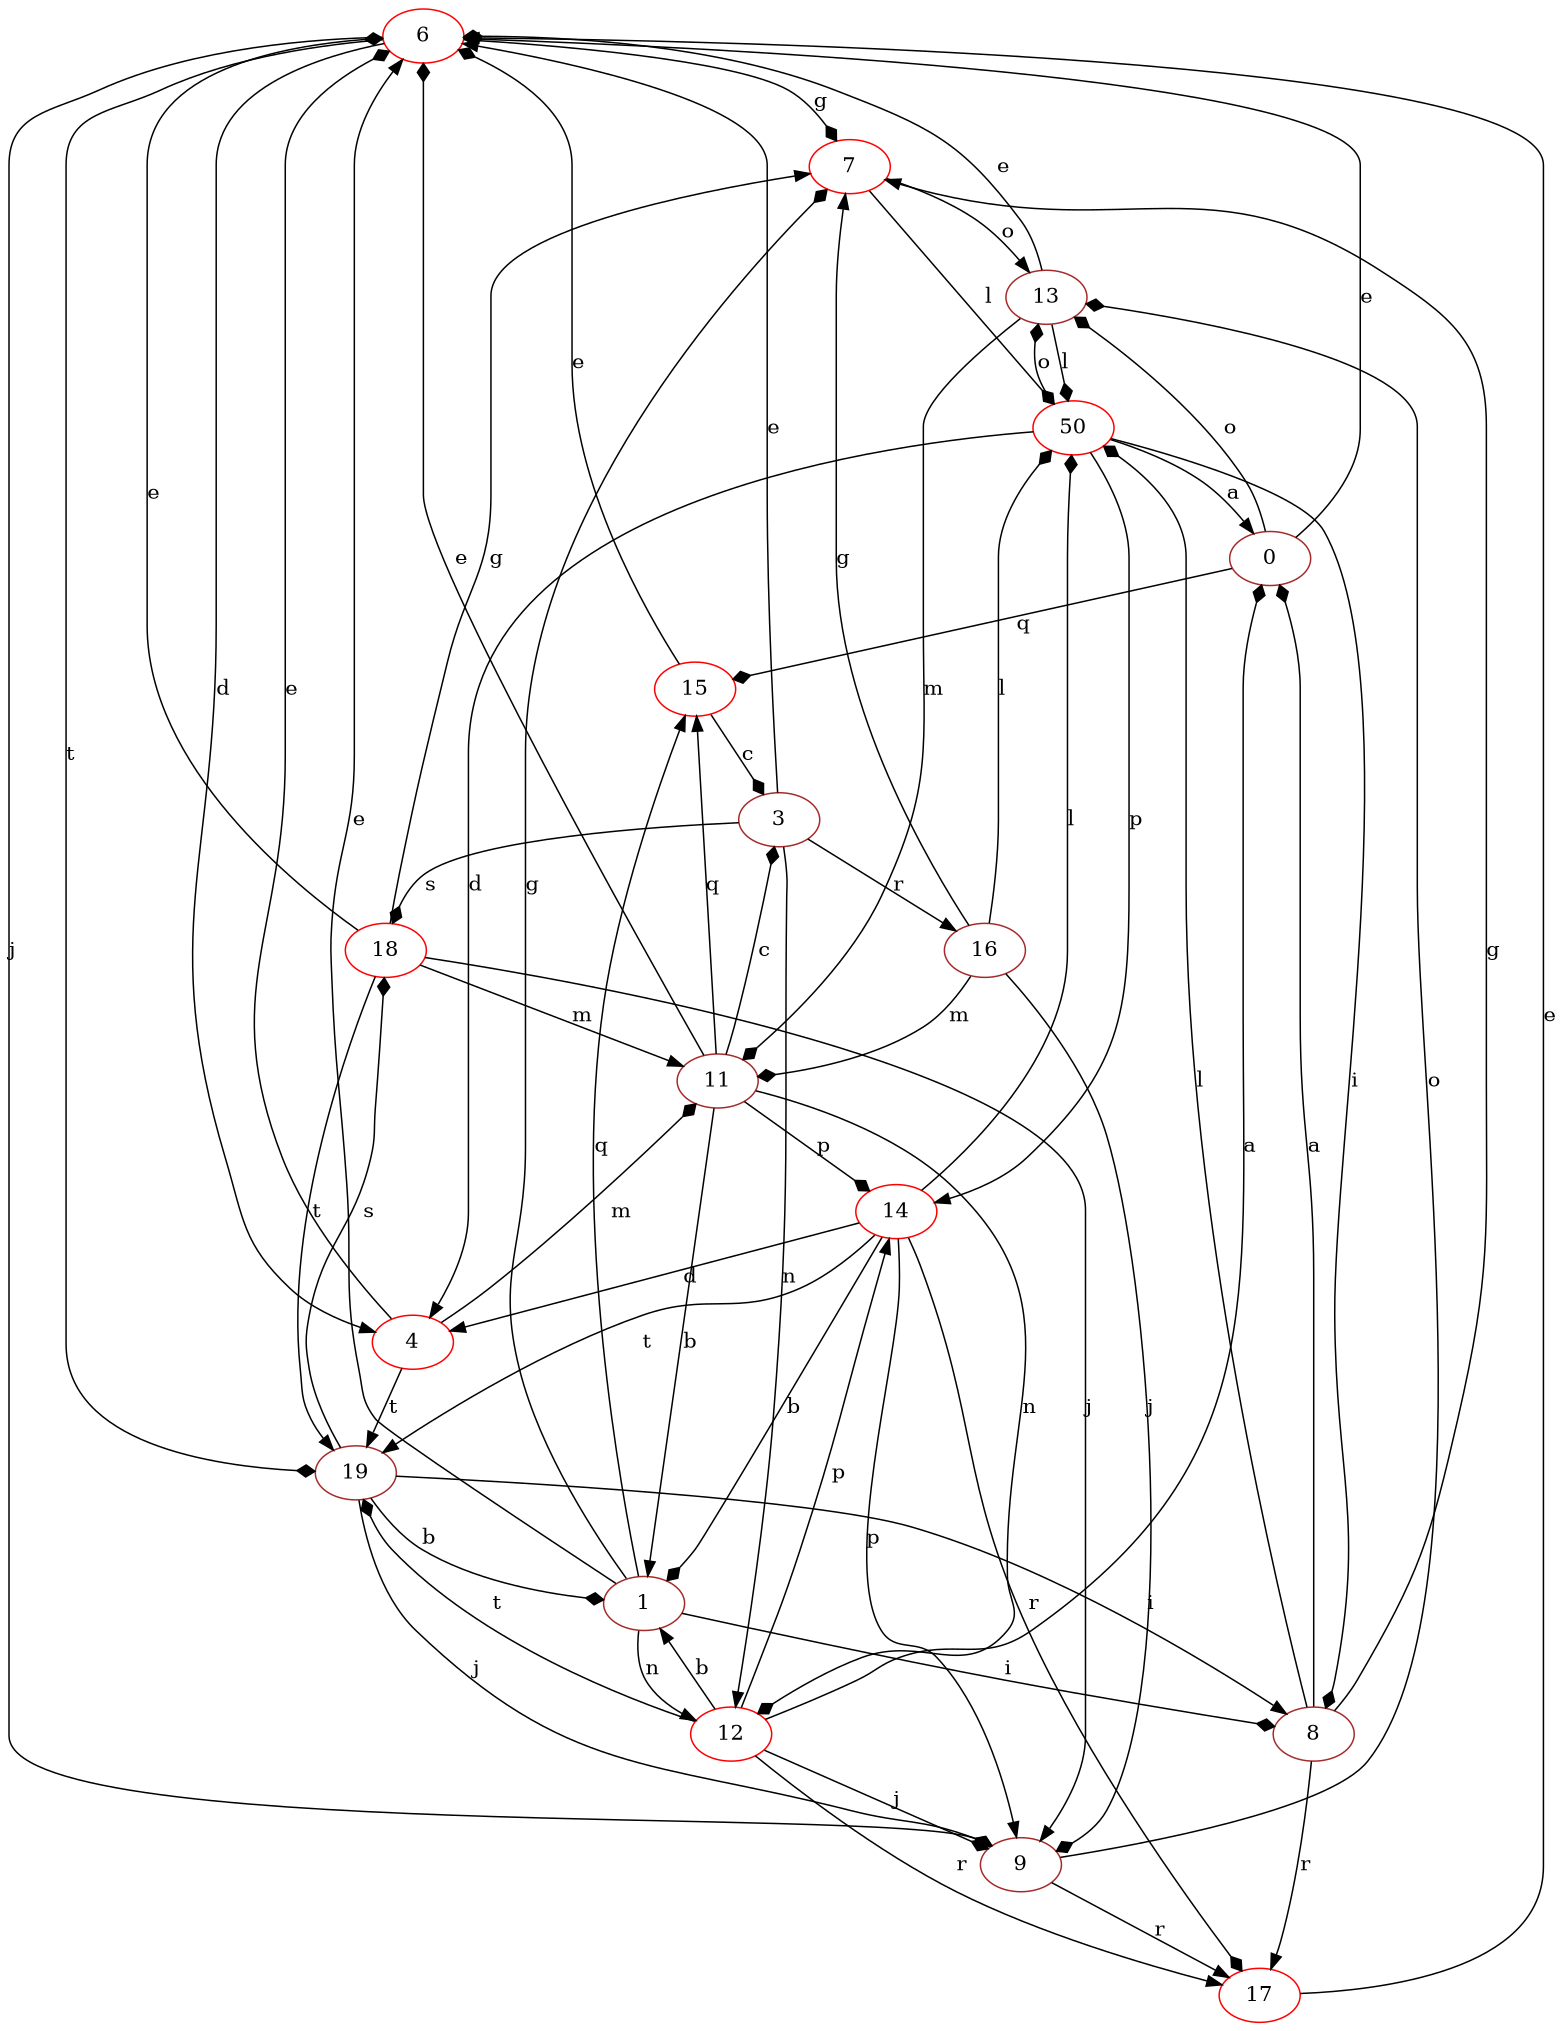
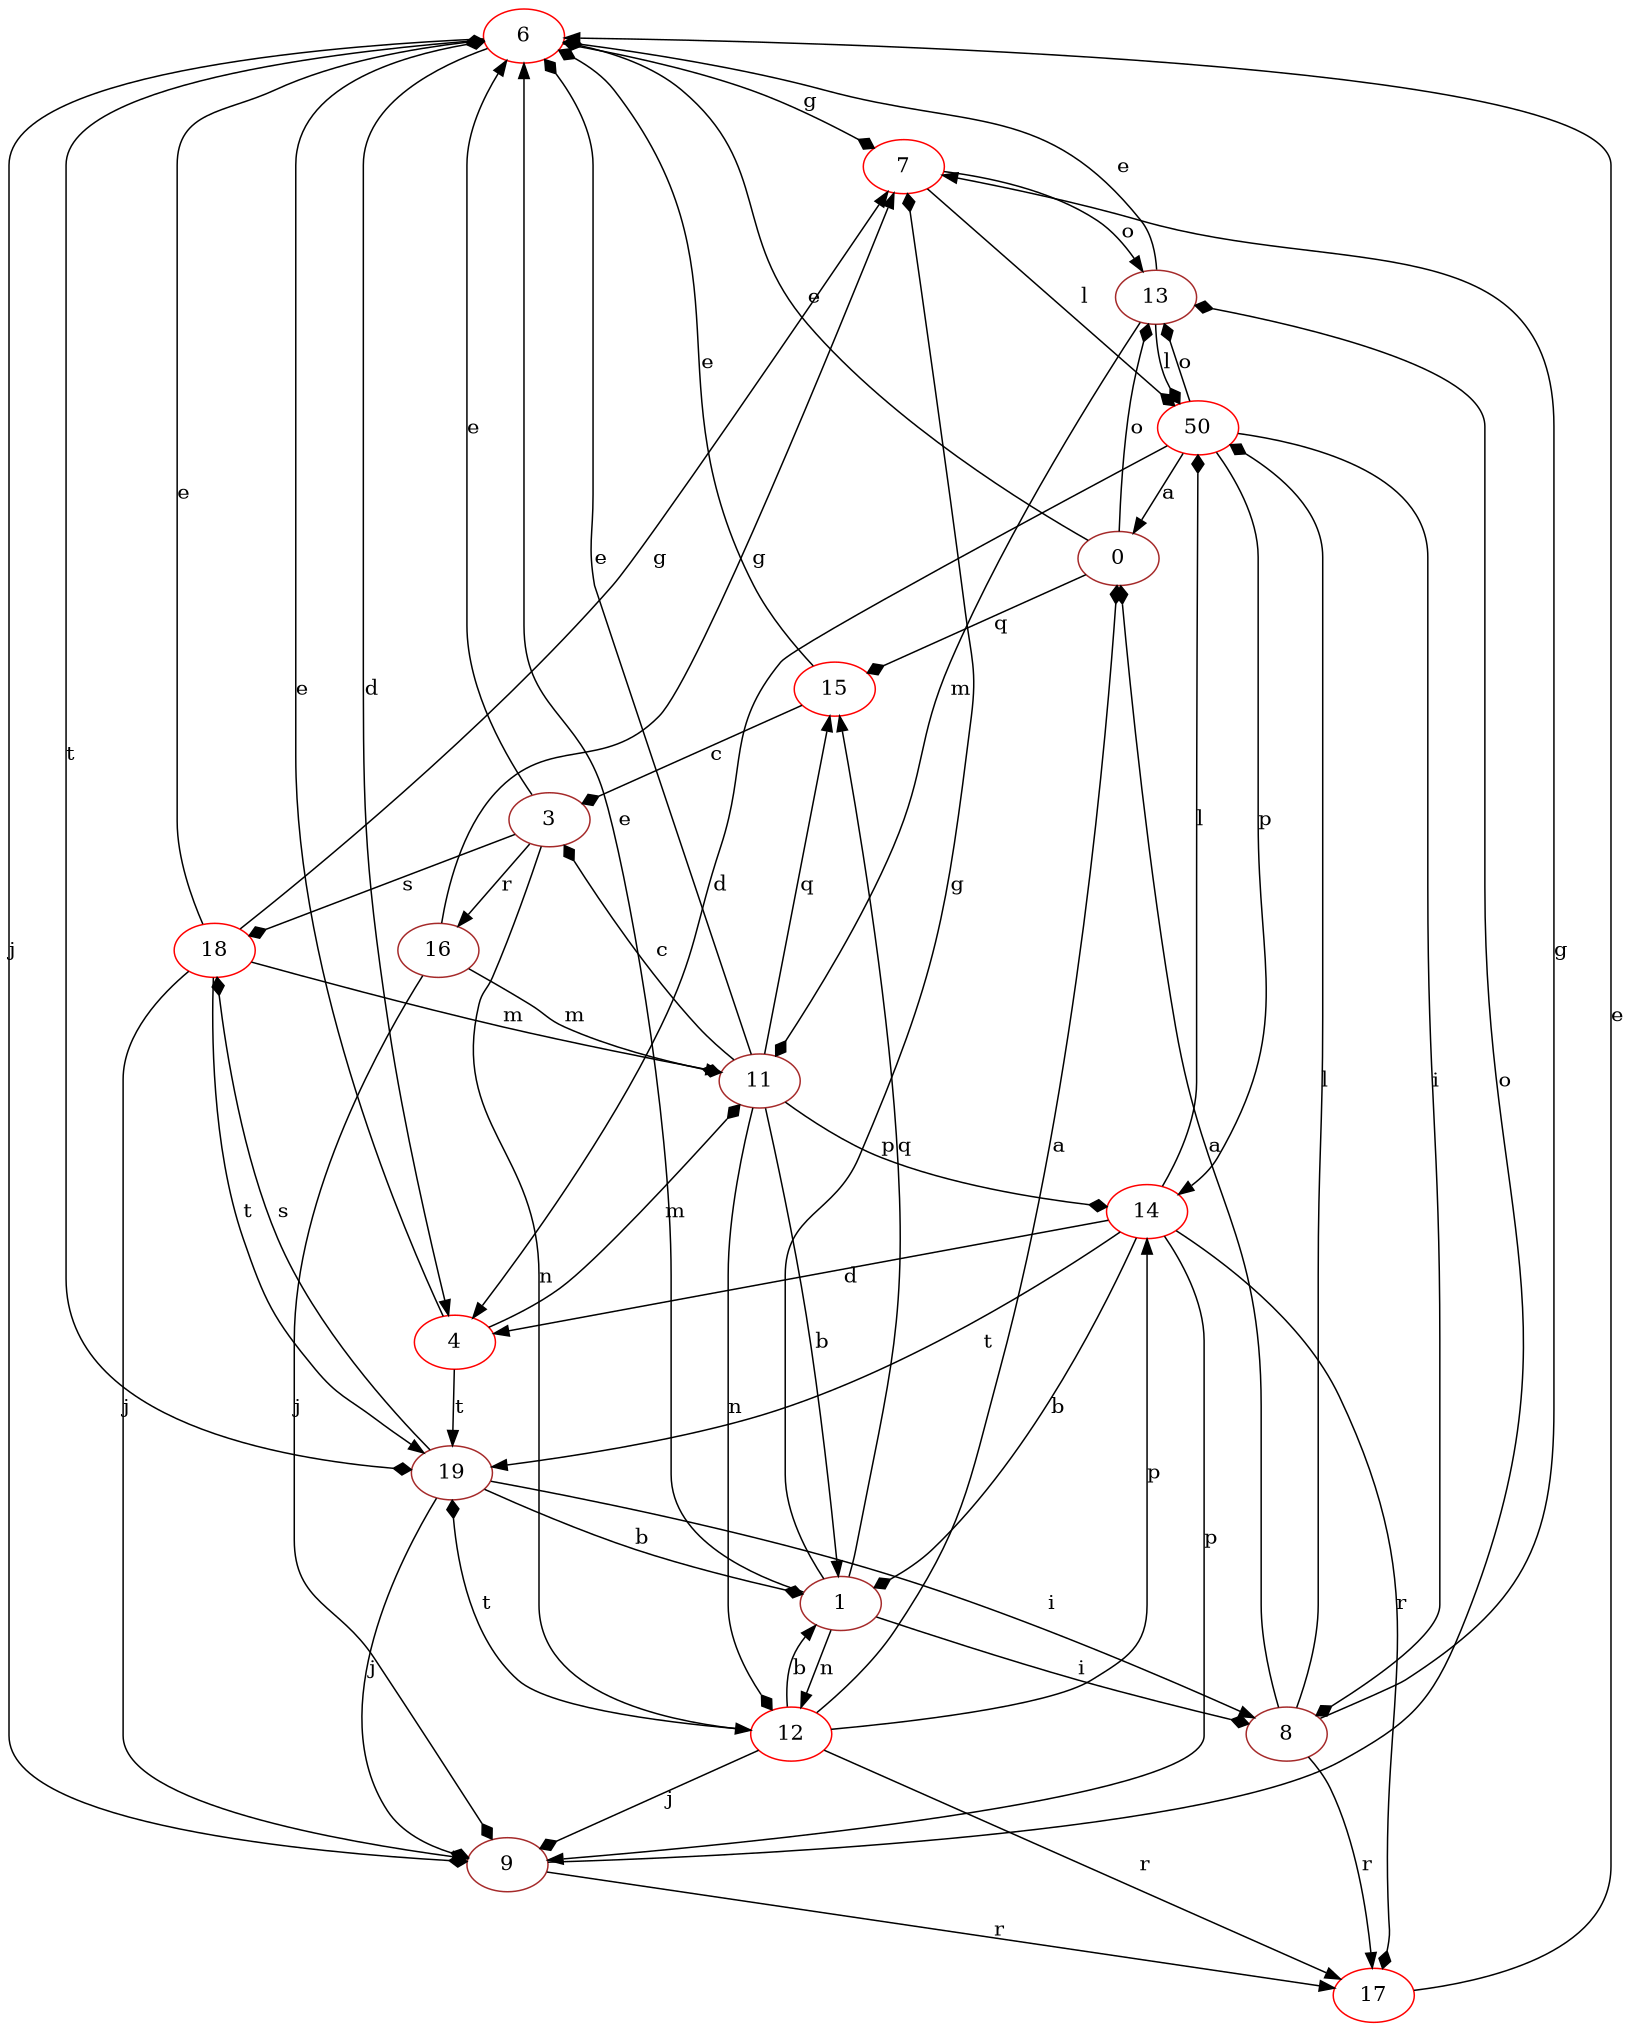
(998, 689) -> none
